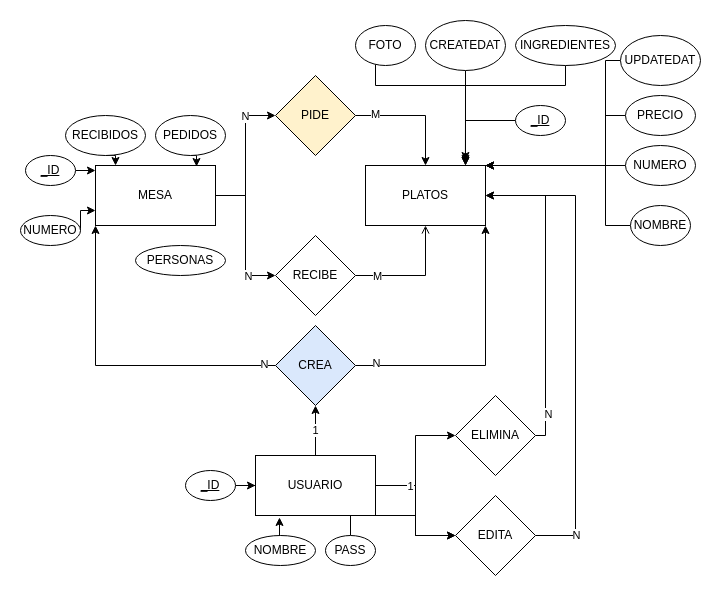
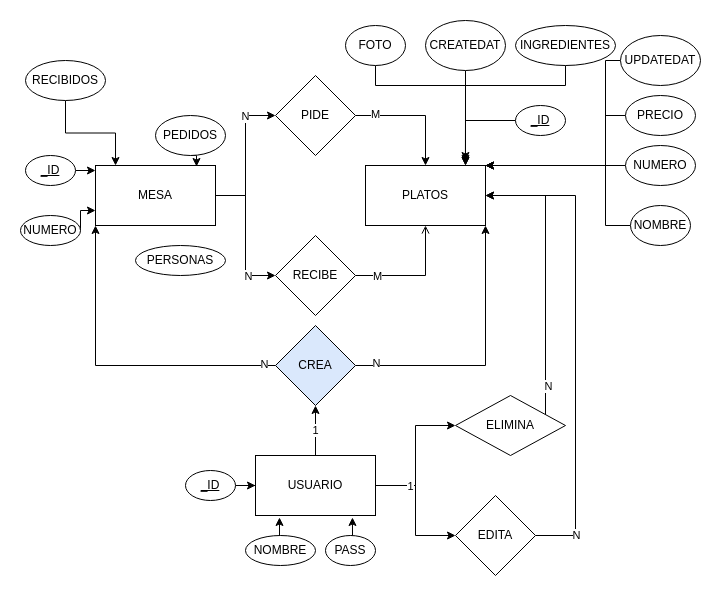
(386, 46) -> (376, 46)
(316, 116) -> (316, 116)
(106, 136) -> (66, 81)
(496, 436) -> (511, 426)
(393, 516) -> (352, 531)
